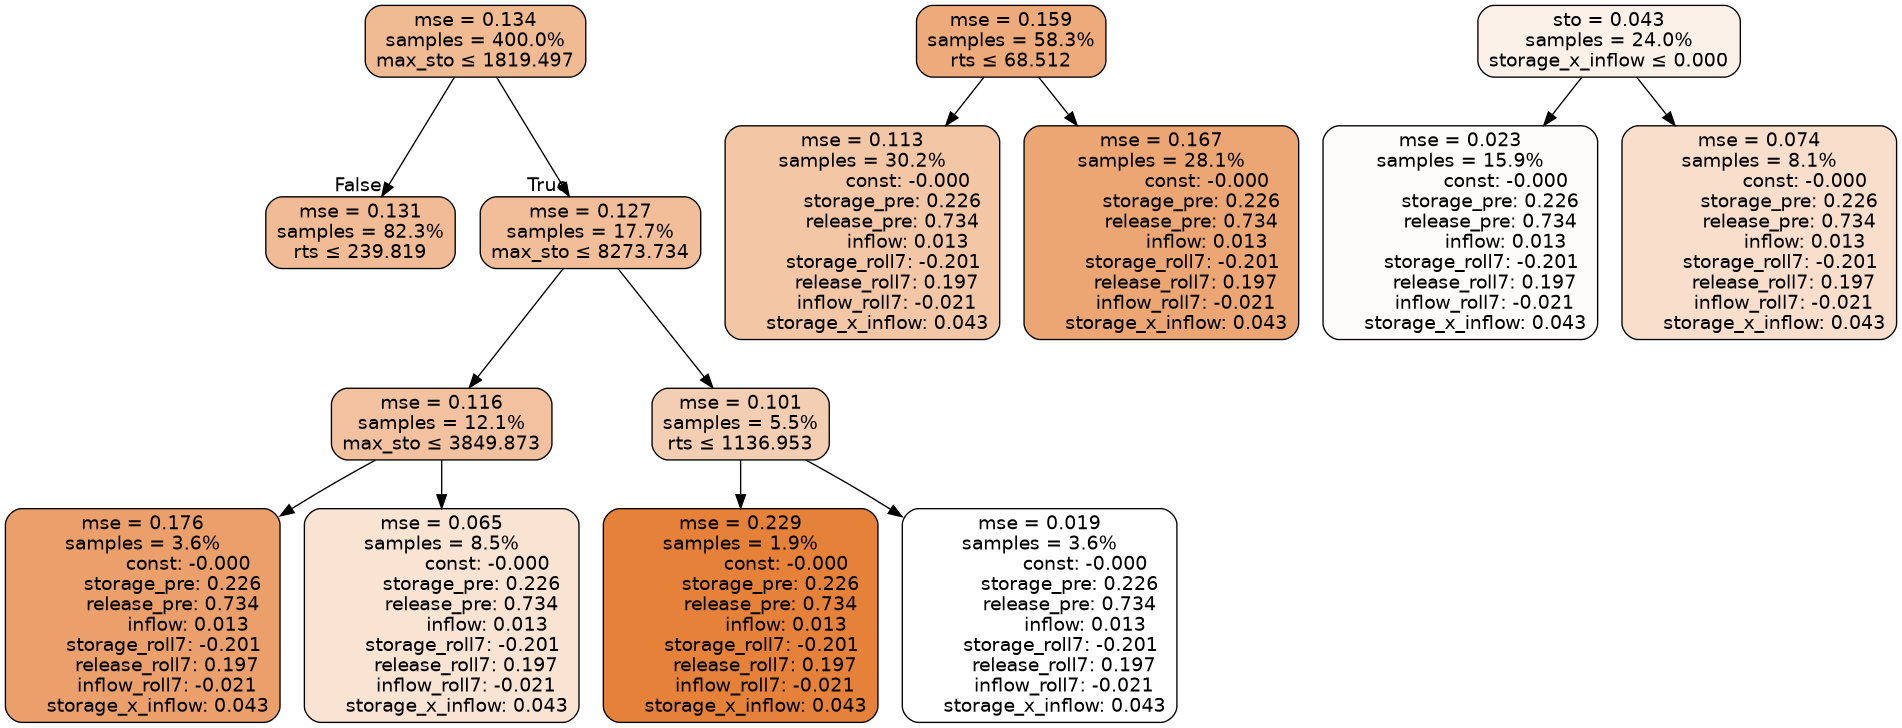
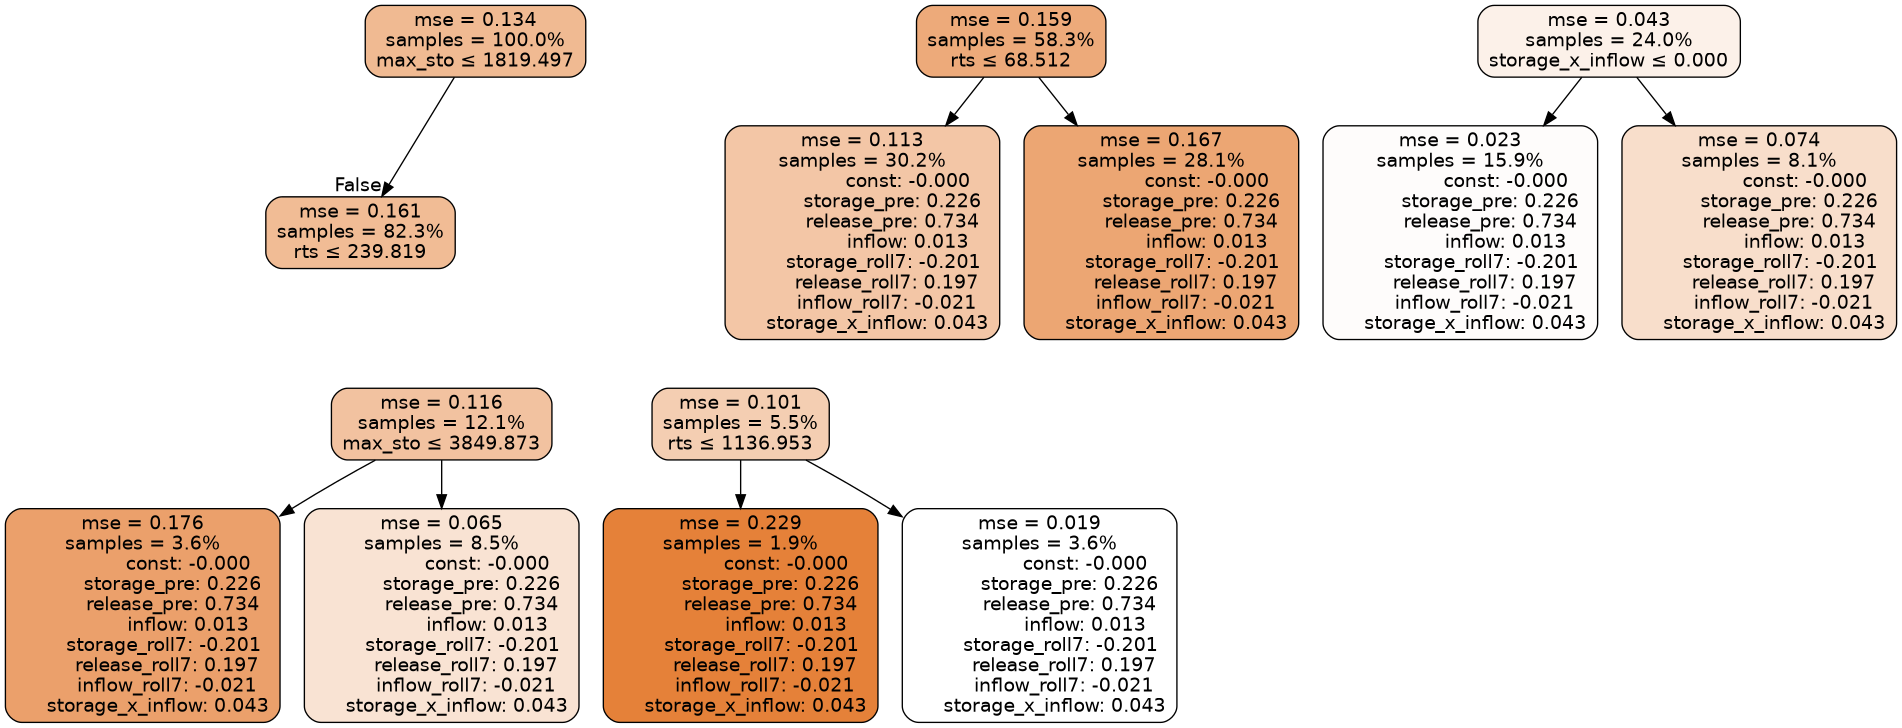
(476, 41) -> (476, 41)
(1609, 41) -> (1609, 41)
(361, 233) -> (361, 233)
(590, 233) -> none
